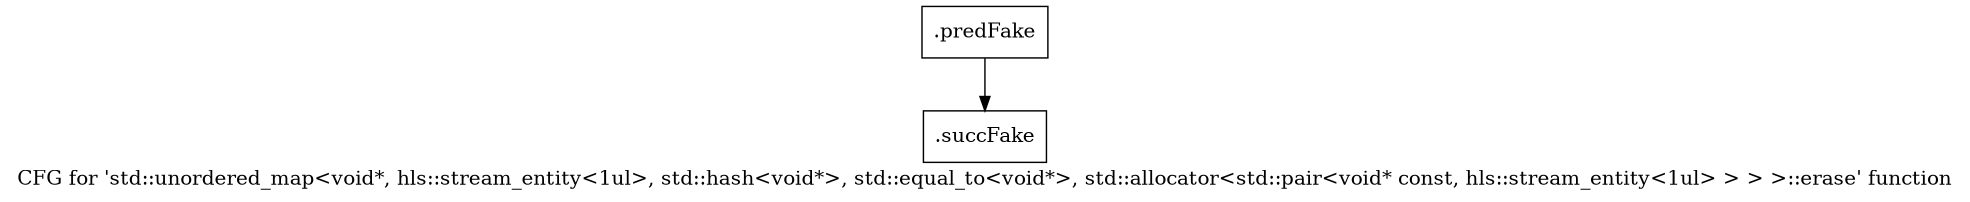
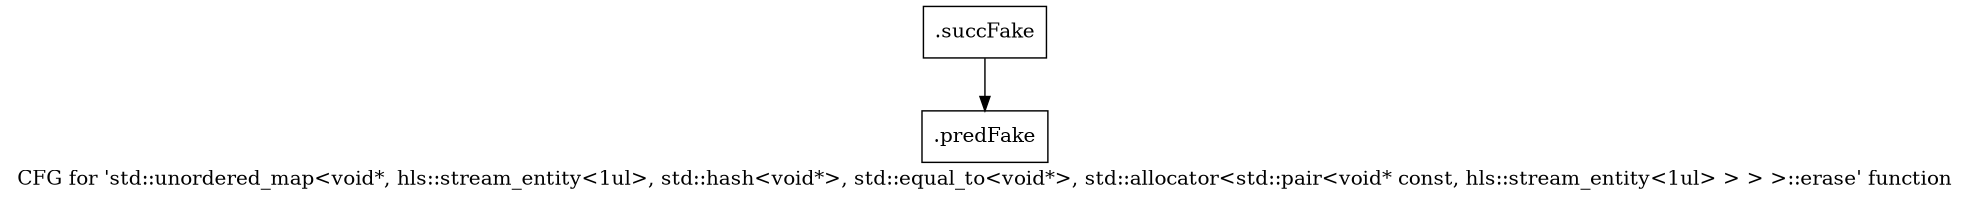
(985, 77) -> (985, 77)
